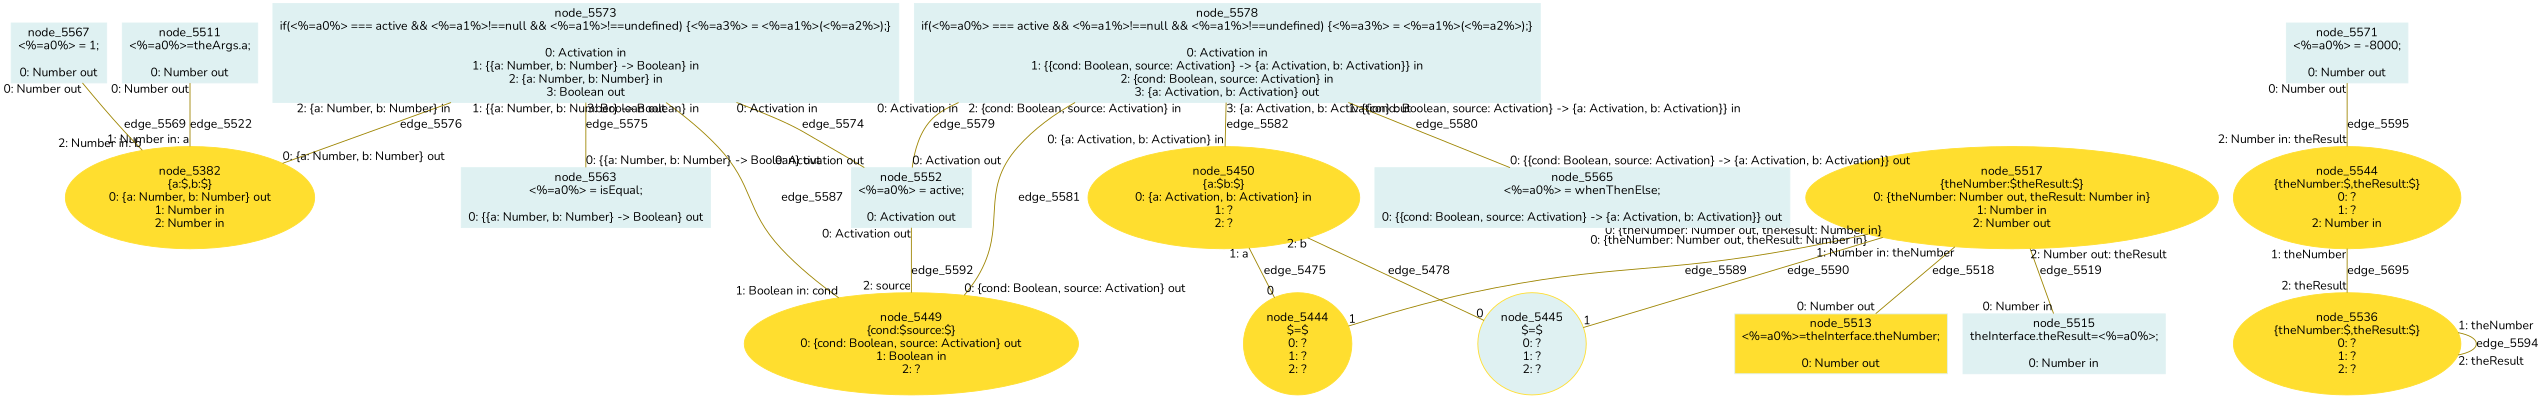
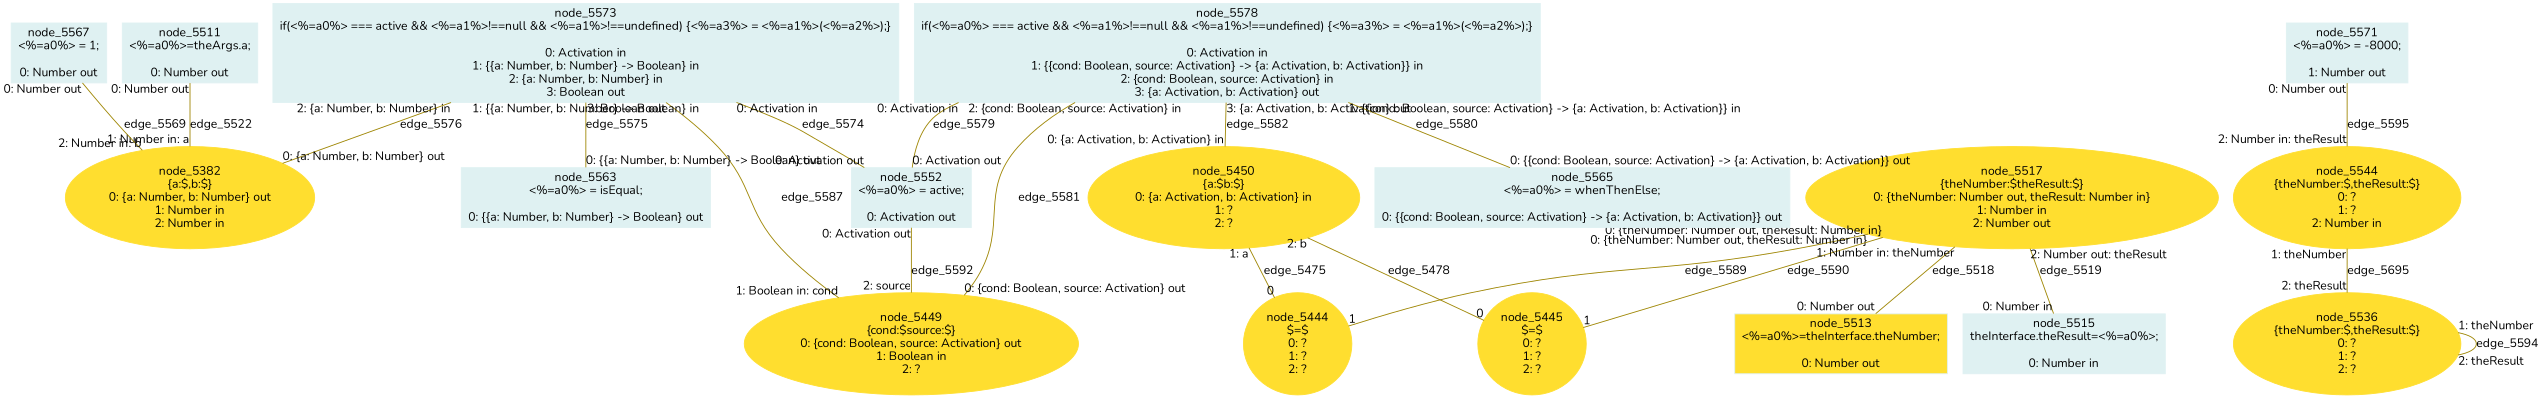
(2347, 53) -> (2347, 53)
(1532, 344) -> (1532, 344)
